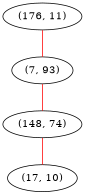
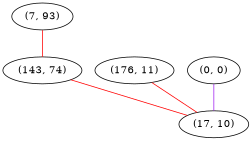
(42, 43) -> (174, 98)
none -> (214, 70)
(42, 124) -> (42, 70)
